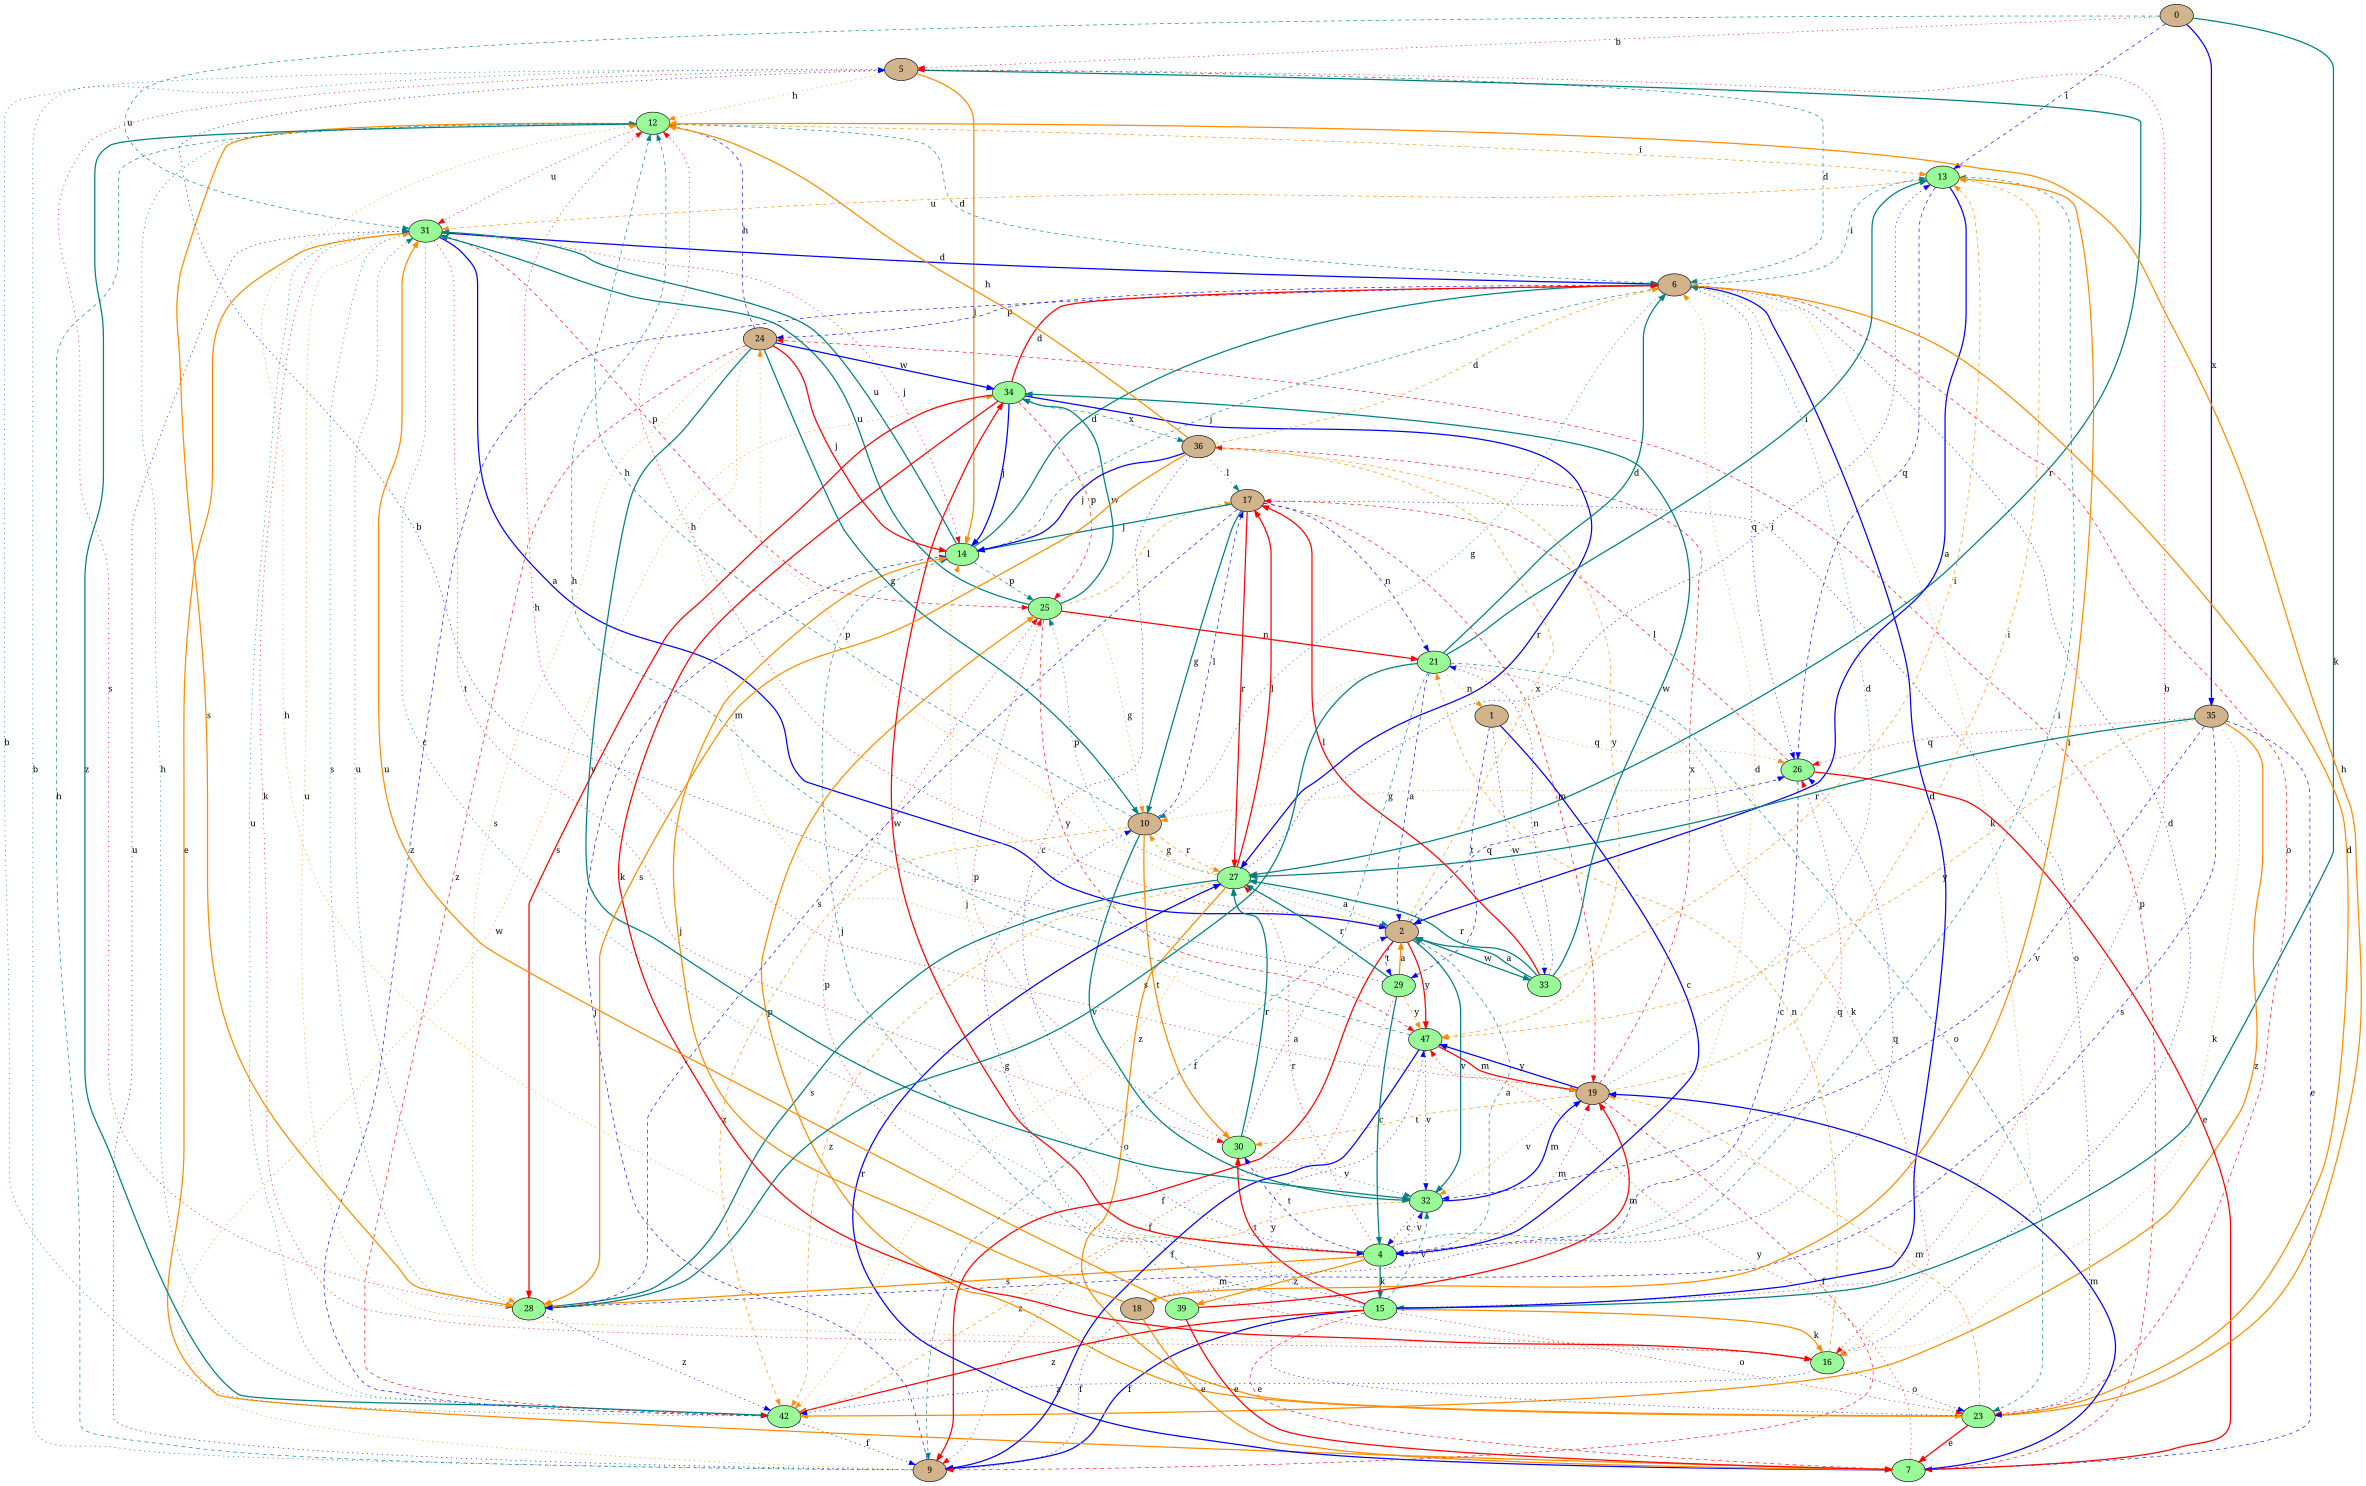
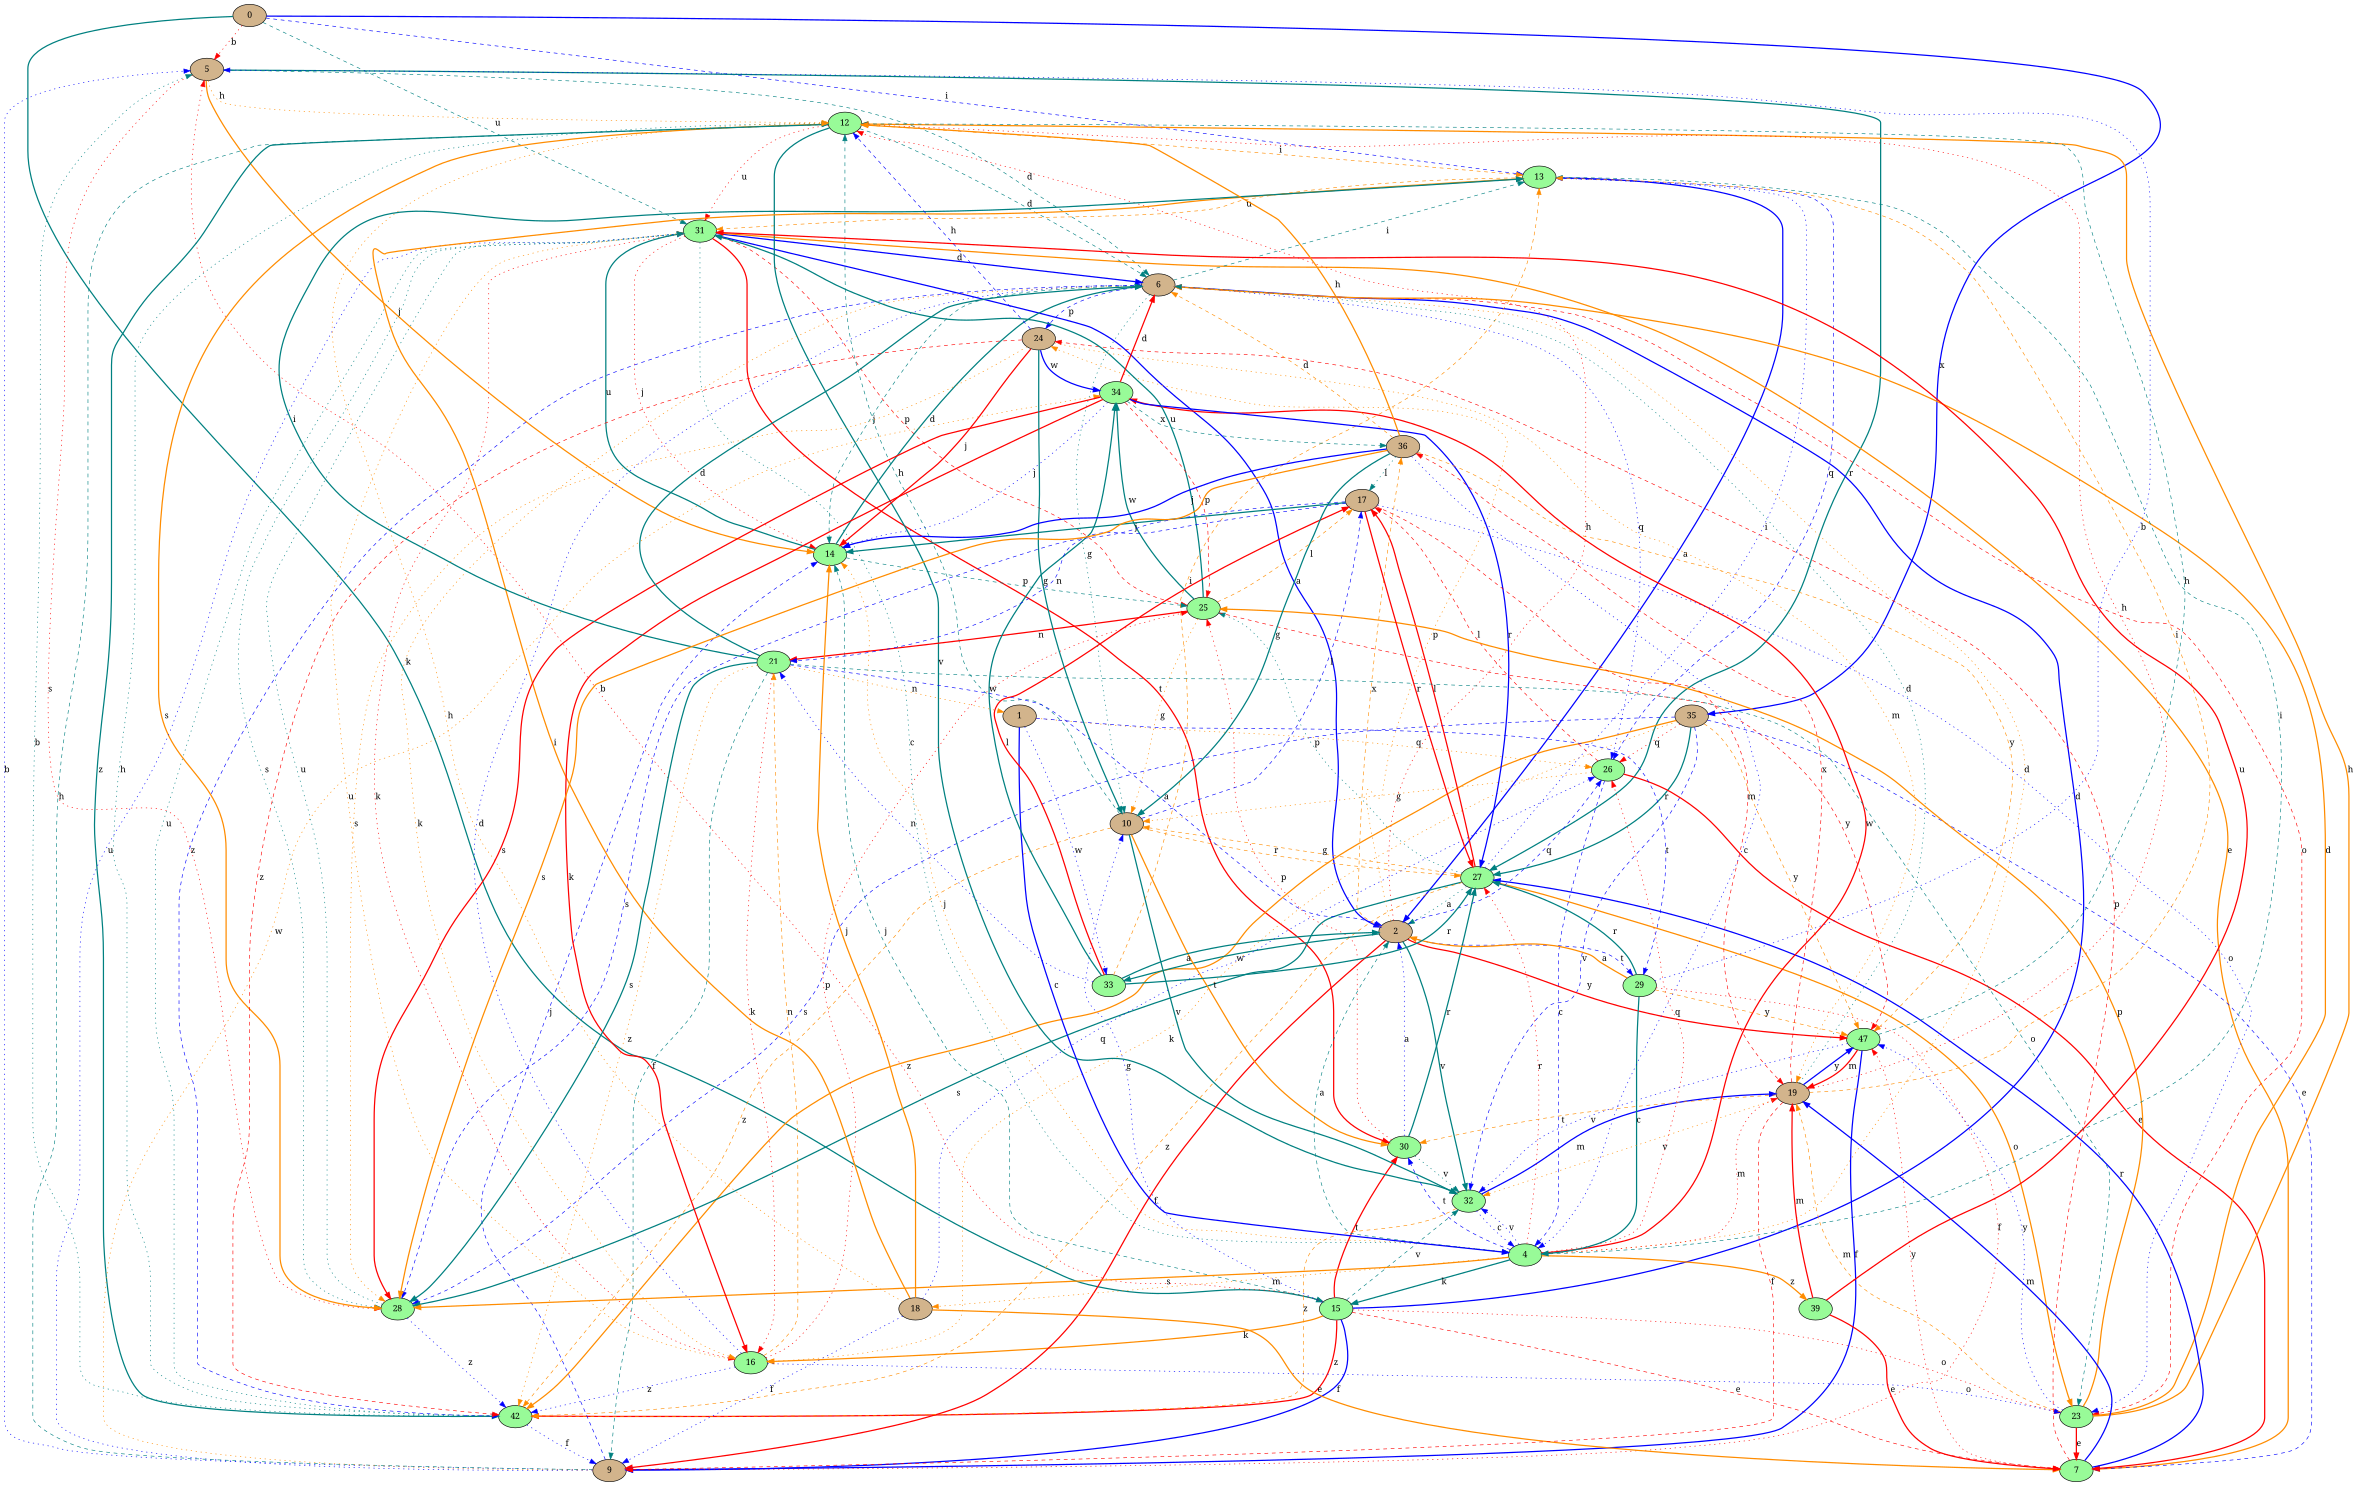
(1001, 475) -> (991, 498)
(1192, 658) -> (1274, 636)
(33, 790) -> (4, 975)
(628, 846) -> (1126, 665)
(499, 955) -> (1921, 387)
(711, 975) -> (942, 779)
